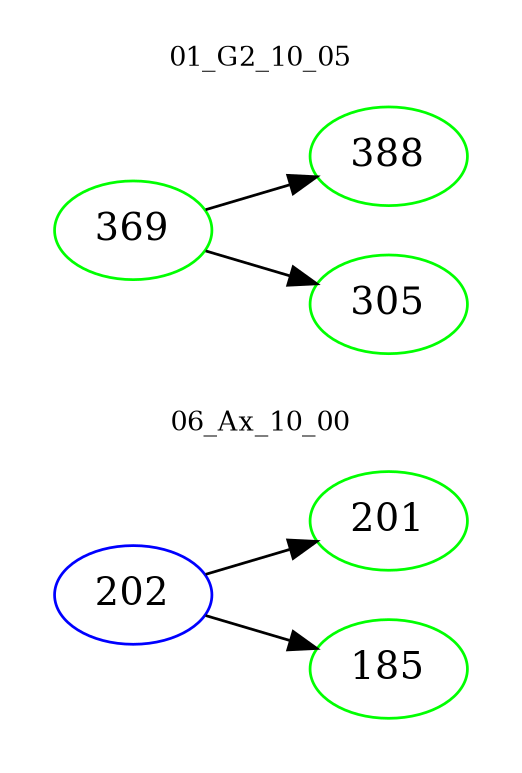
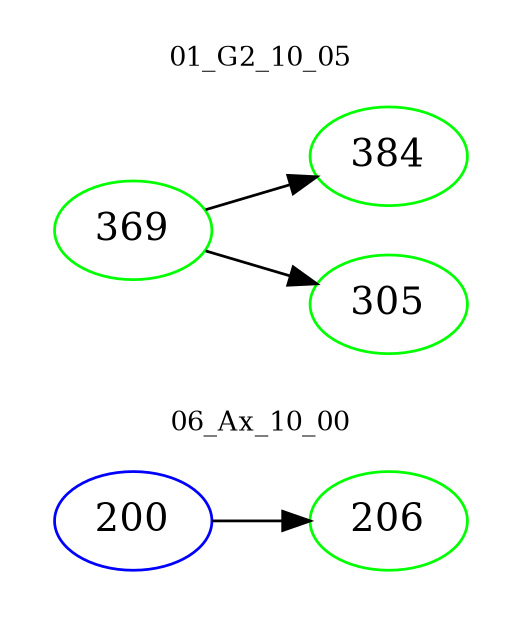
(389, 156) -> (389, 156)
(389, 521) -> (389, 521)
(133, 595) -> (133, 521)
(389, 669) -> none
